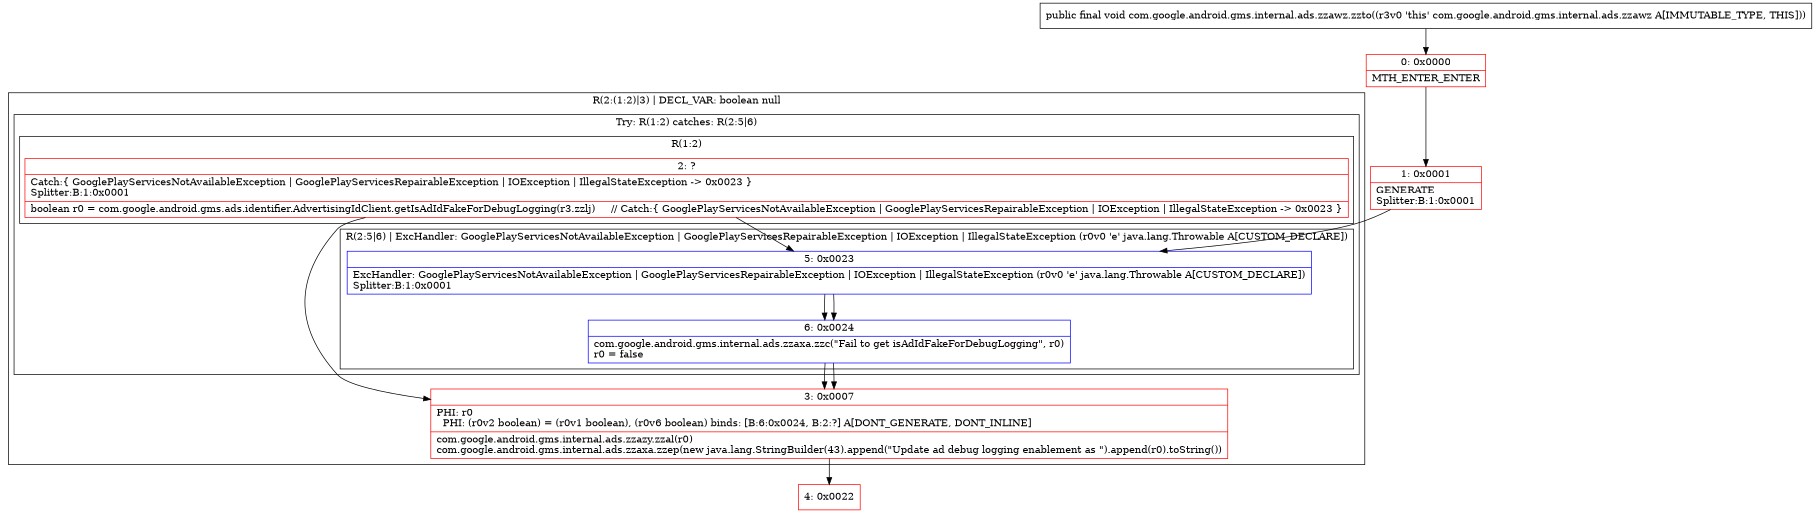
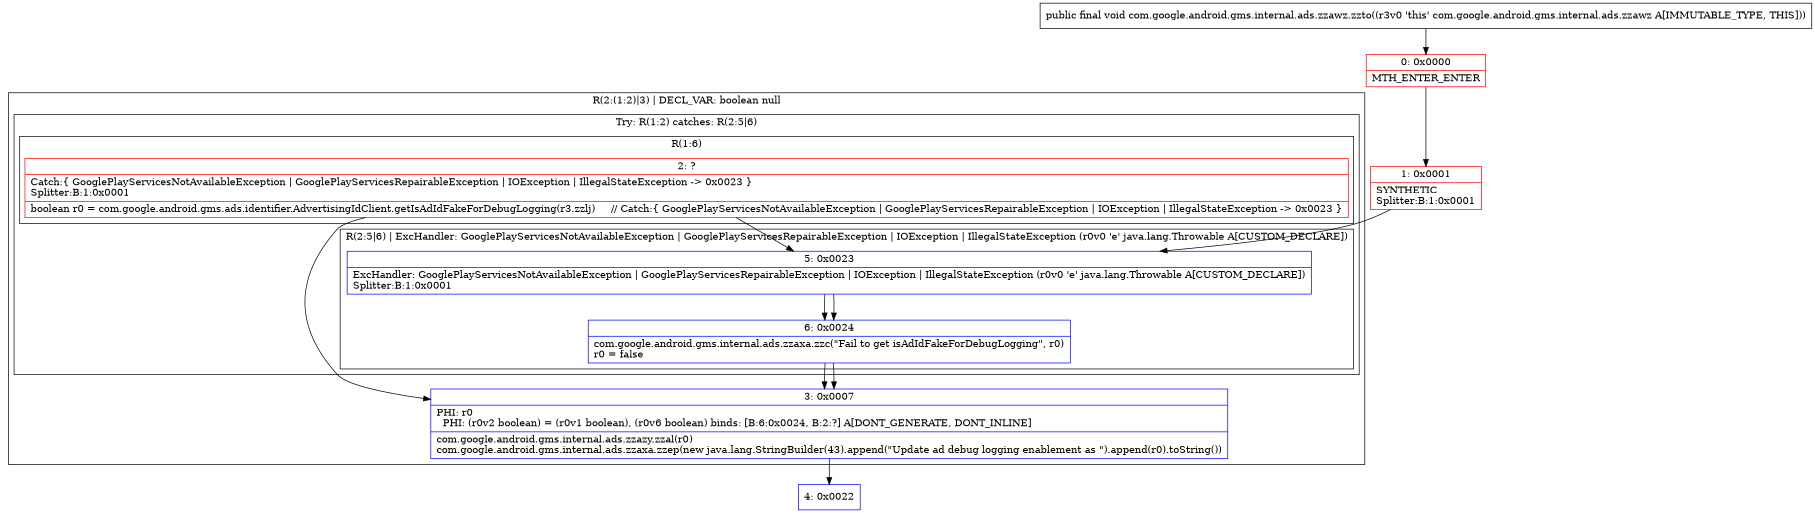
(687, 144) -> (687, 144)
(1406, 190) -> (1407, 190)
(829, 424) -> (829, 424)
(829, 497) -> (829, 497)
